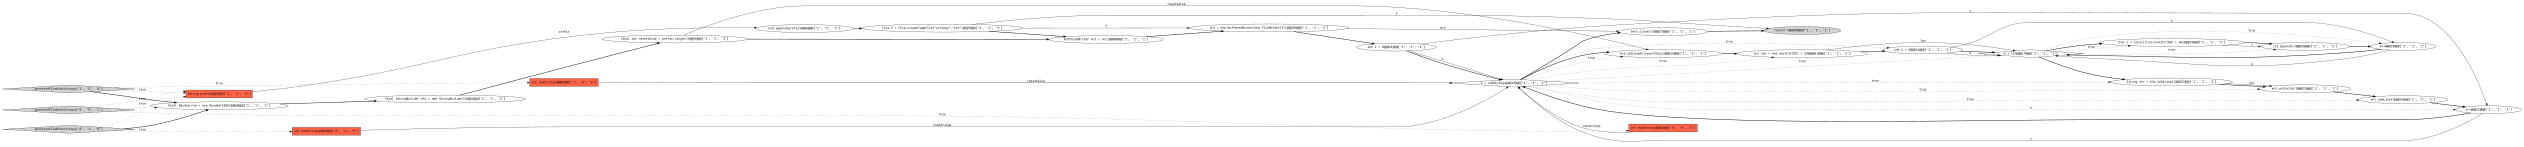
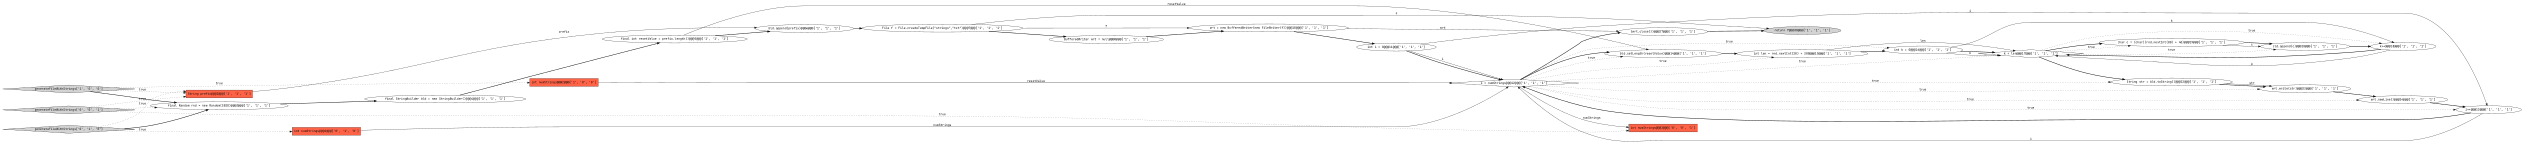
(897, 39) -> (741, 34)
(2031, 108) -> (2031, 108)
(1571, 124) -> (1570, 115)
